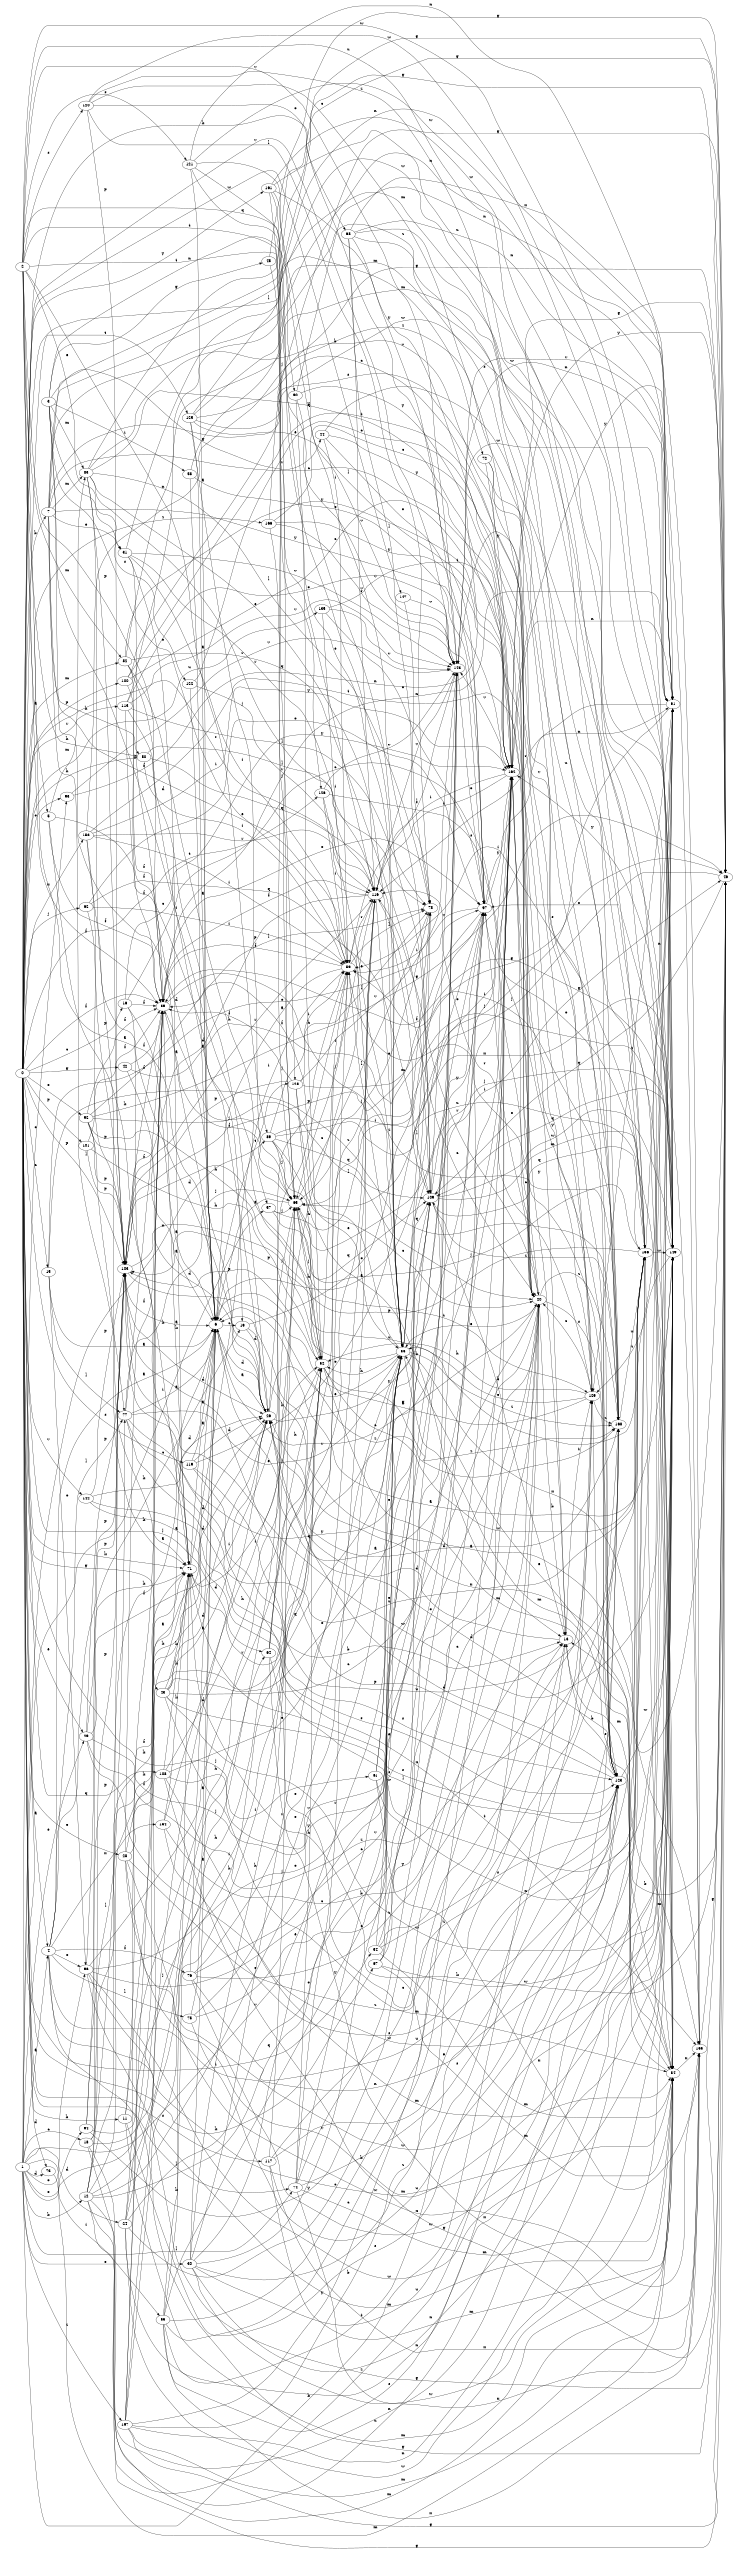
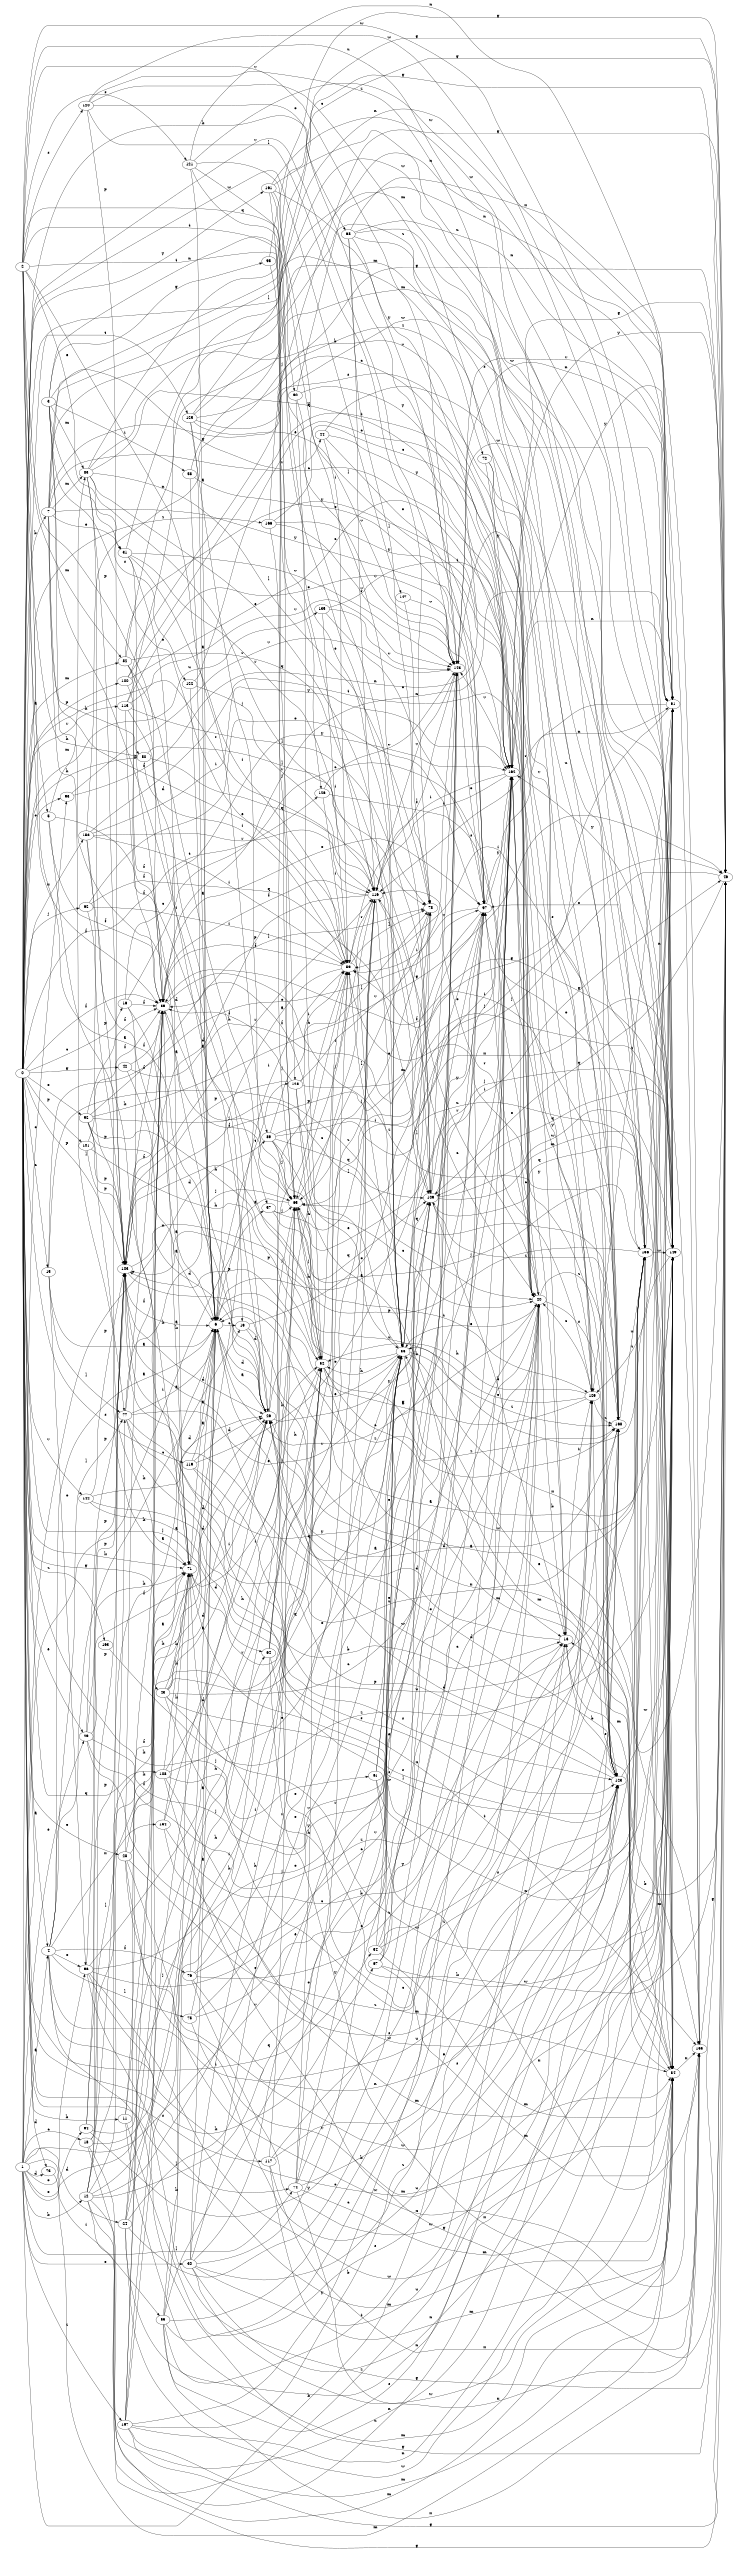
(269, 261) -> (269, 261)
(378, 1069) -> none
none -> (106, 1645)
